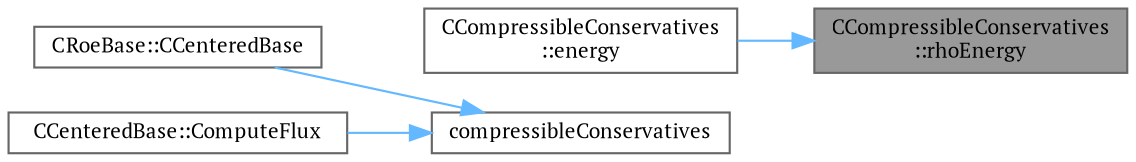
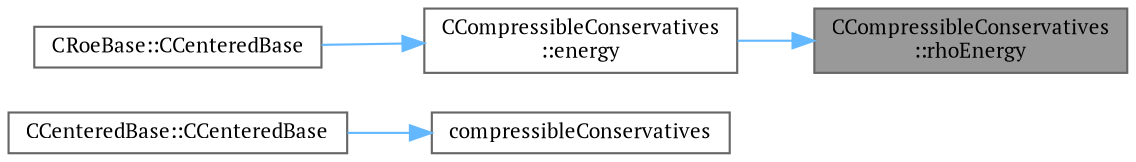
(368, 88) -> (362, 44)
(178, 133) -> (178, 133)
